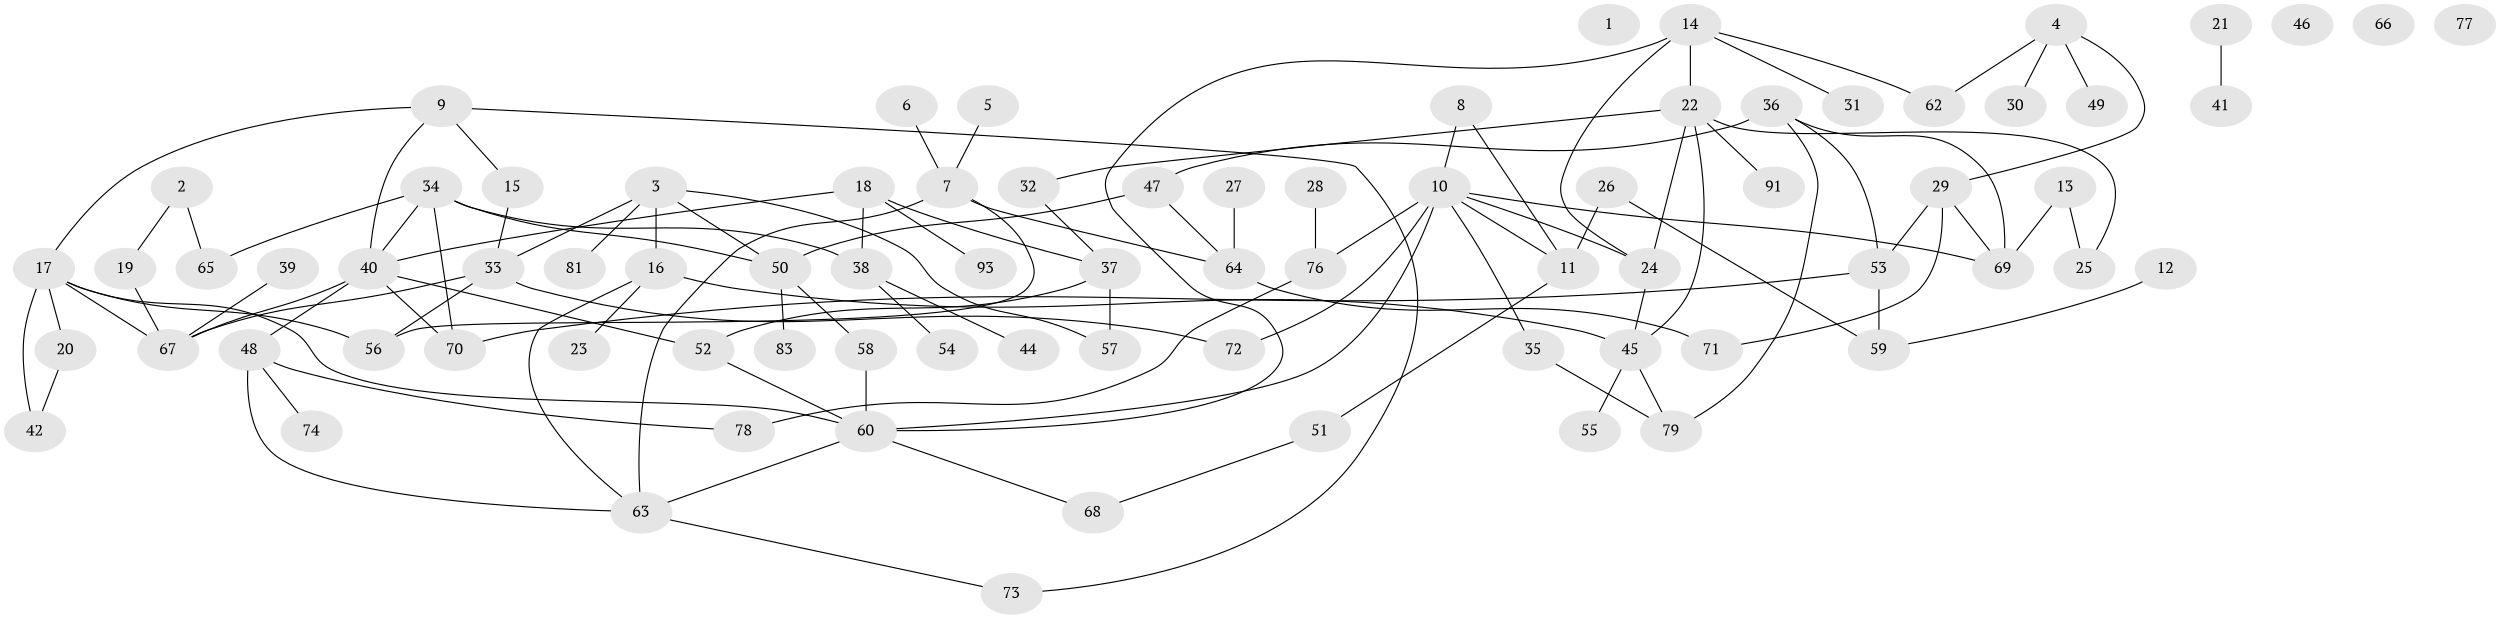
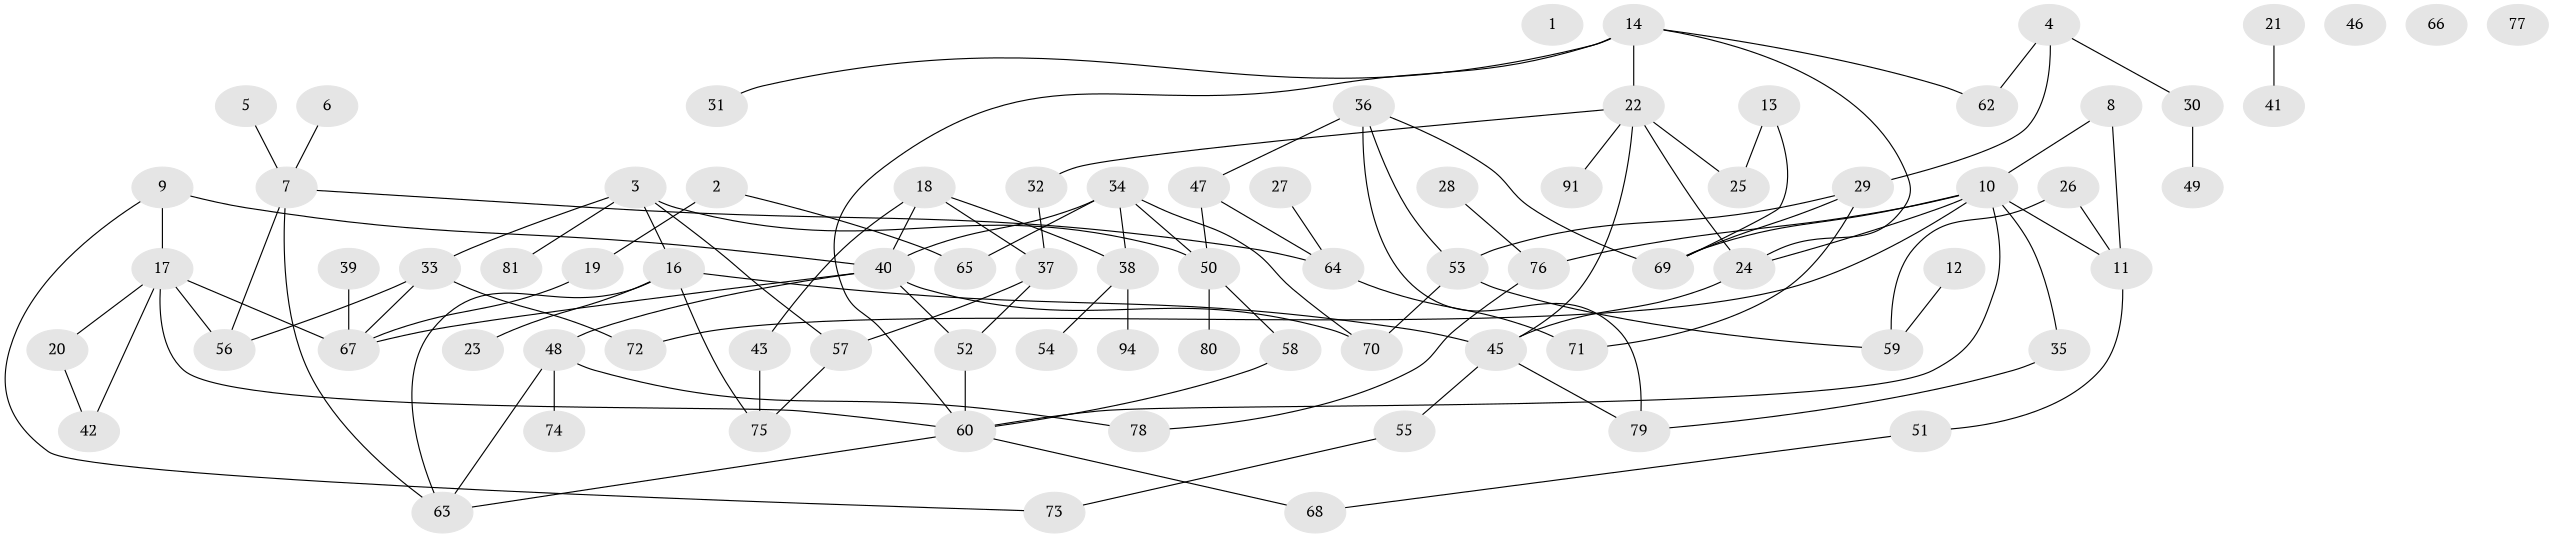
(2077, 66) -> (2193, 147)
(513, 187) -> none
(986, 269) -> (760, 350)
(785, 350) -> (1209, 350)
(1029, 350) -> (1128, 350)
none -> (760, 431)
(826, 553) -> (1230, 472)
